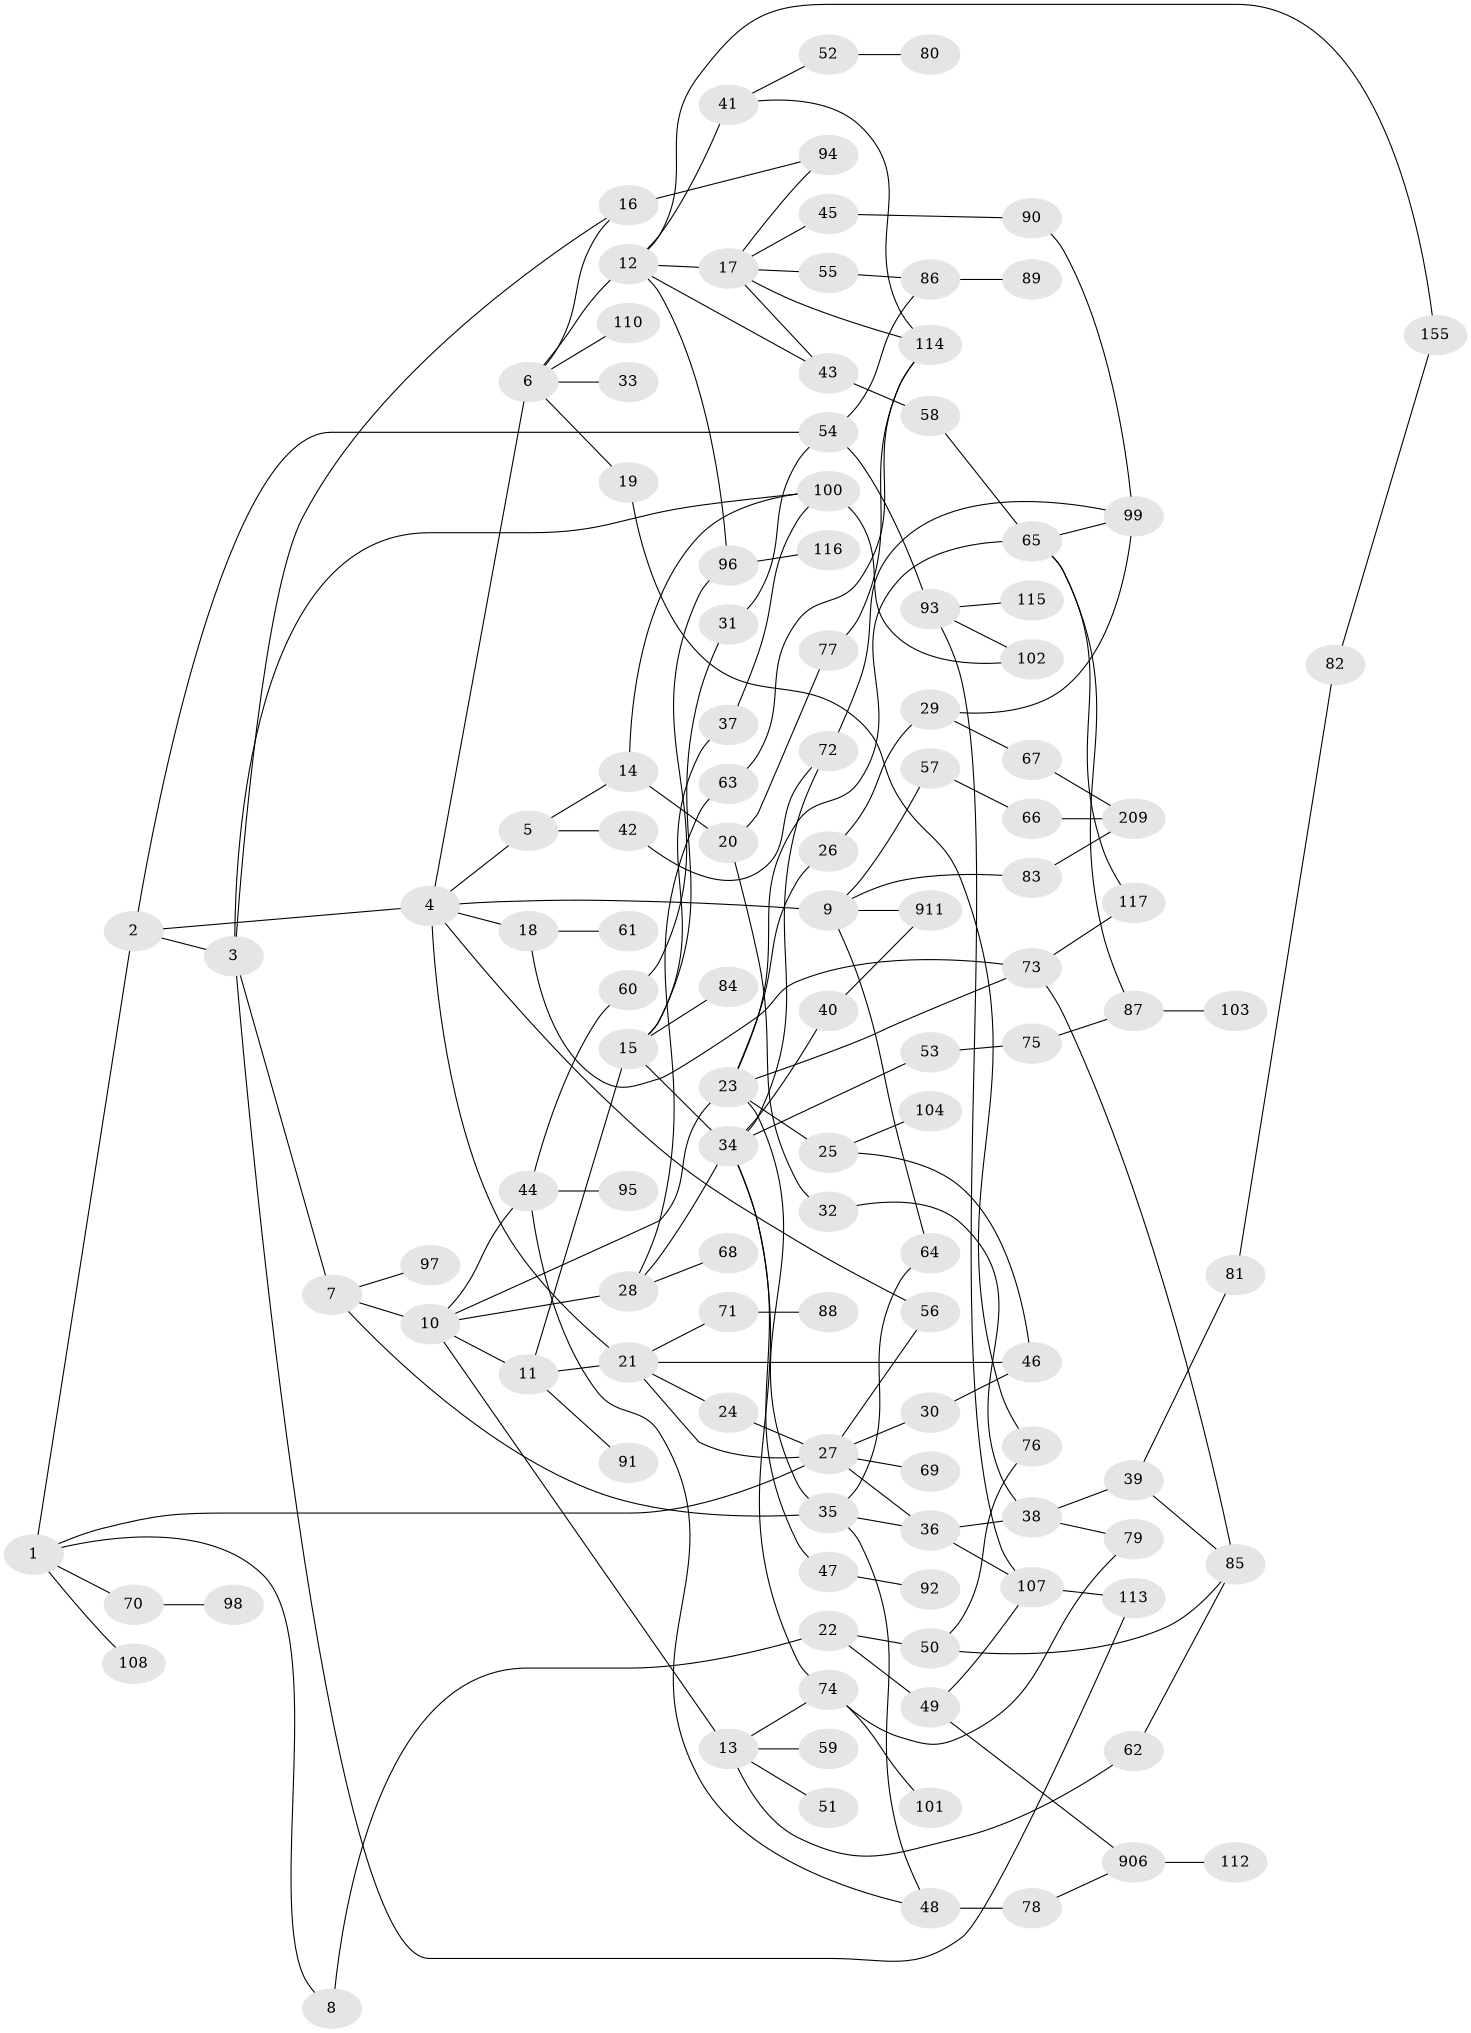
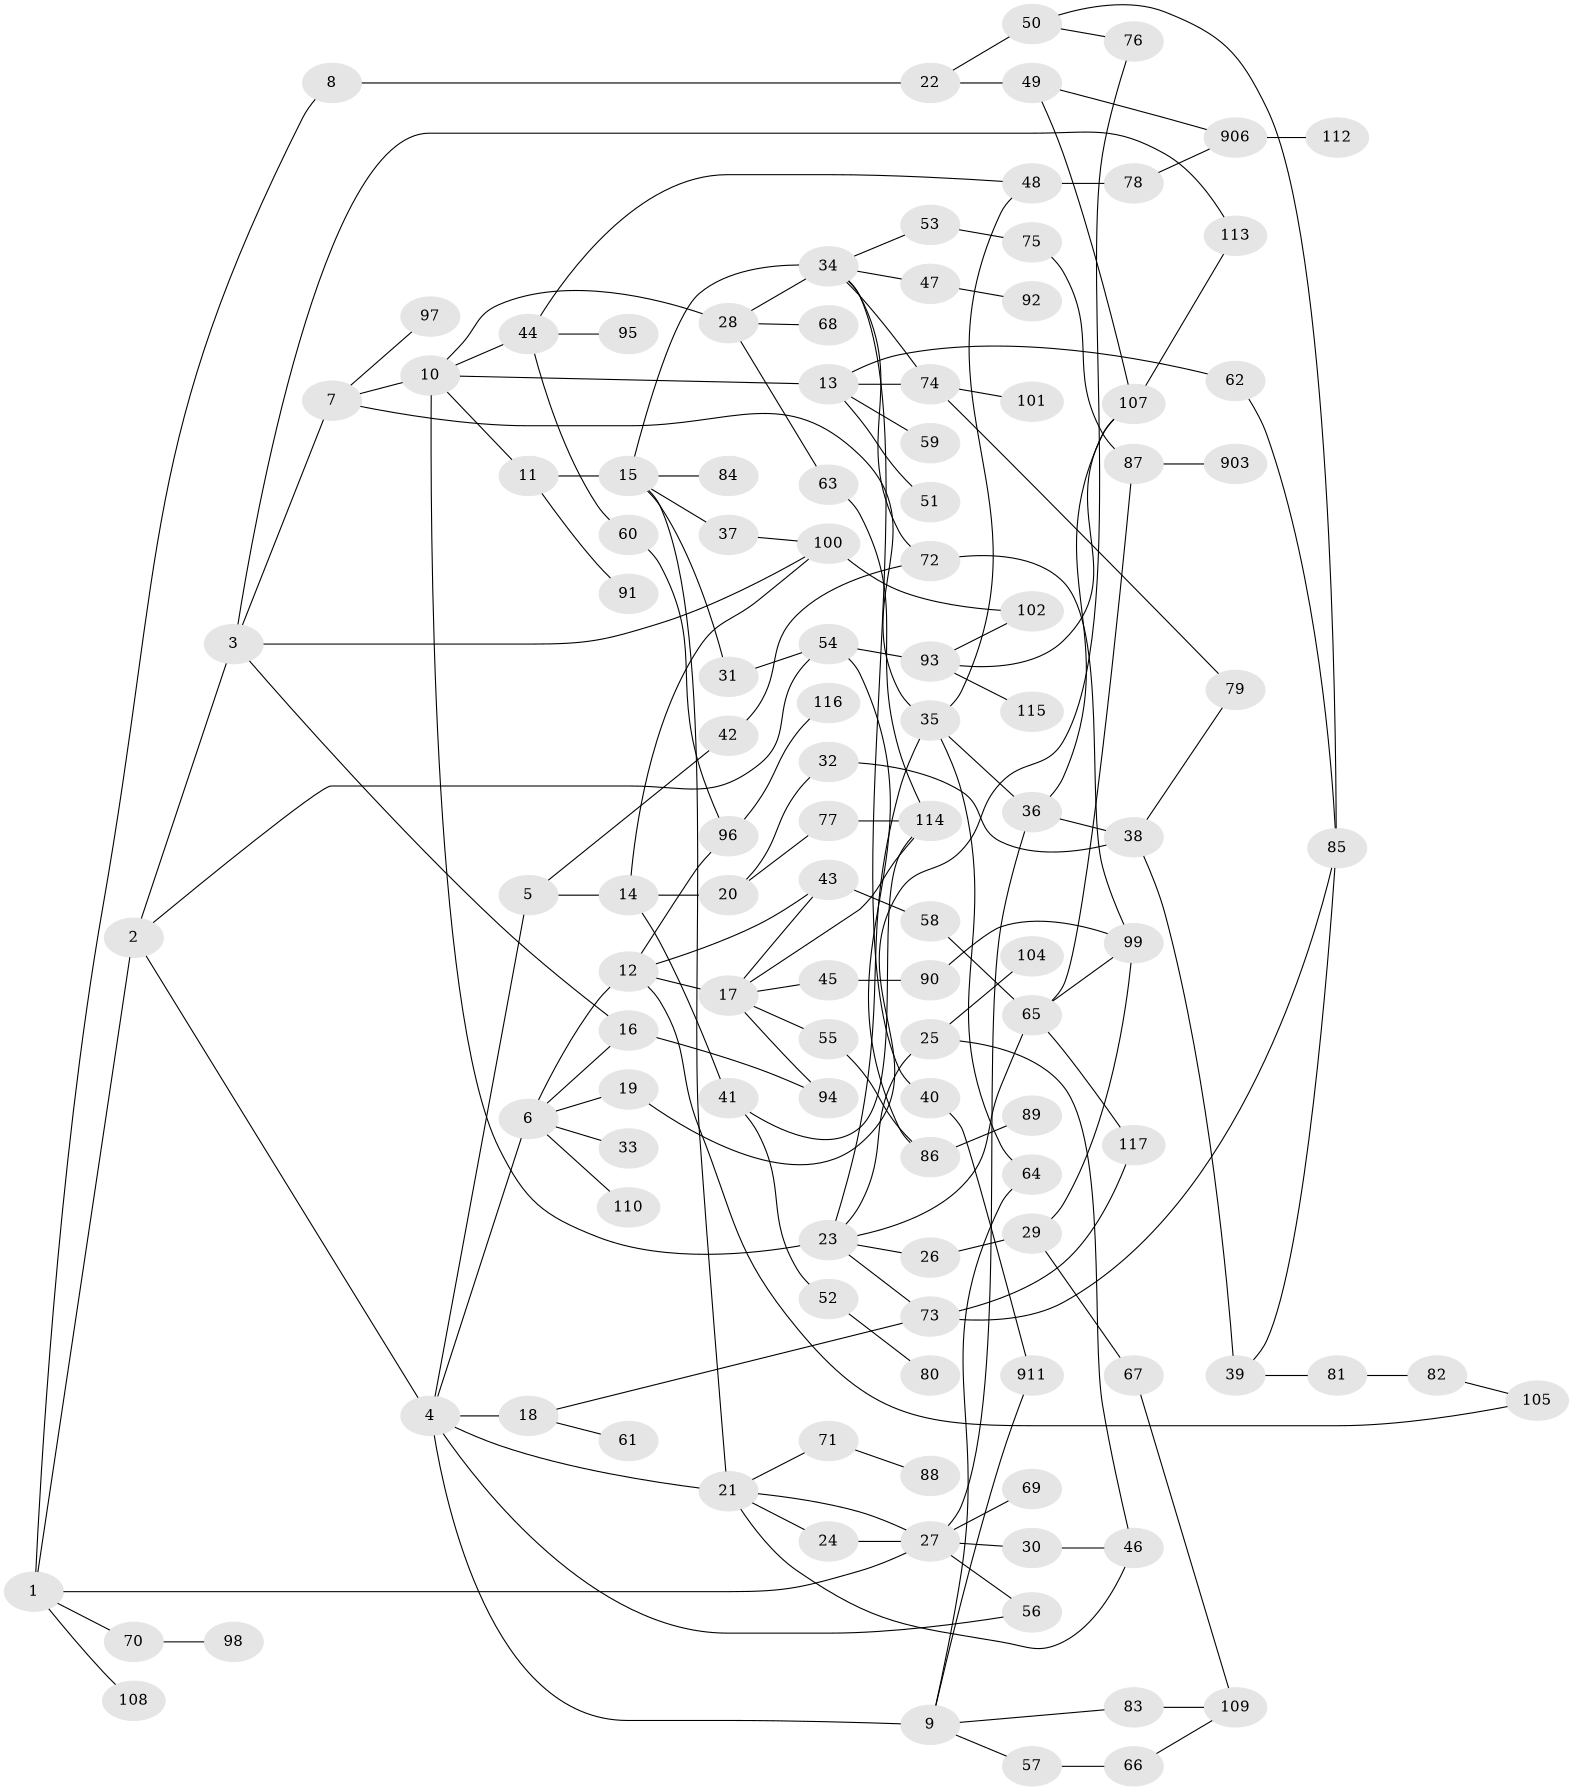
(683, 199) -> (685, 994)
(1436, 335) -> (1537, 1401)
(1134, 819) -> (1236, 1707)
(1236, 1011) -> (1236, 464)
(574, 1369) -> (697, 978)
